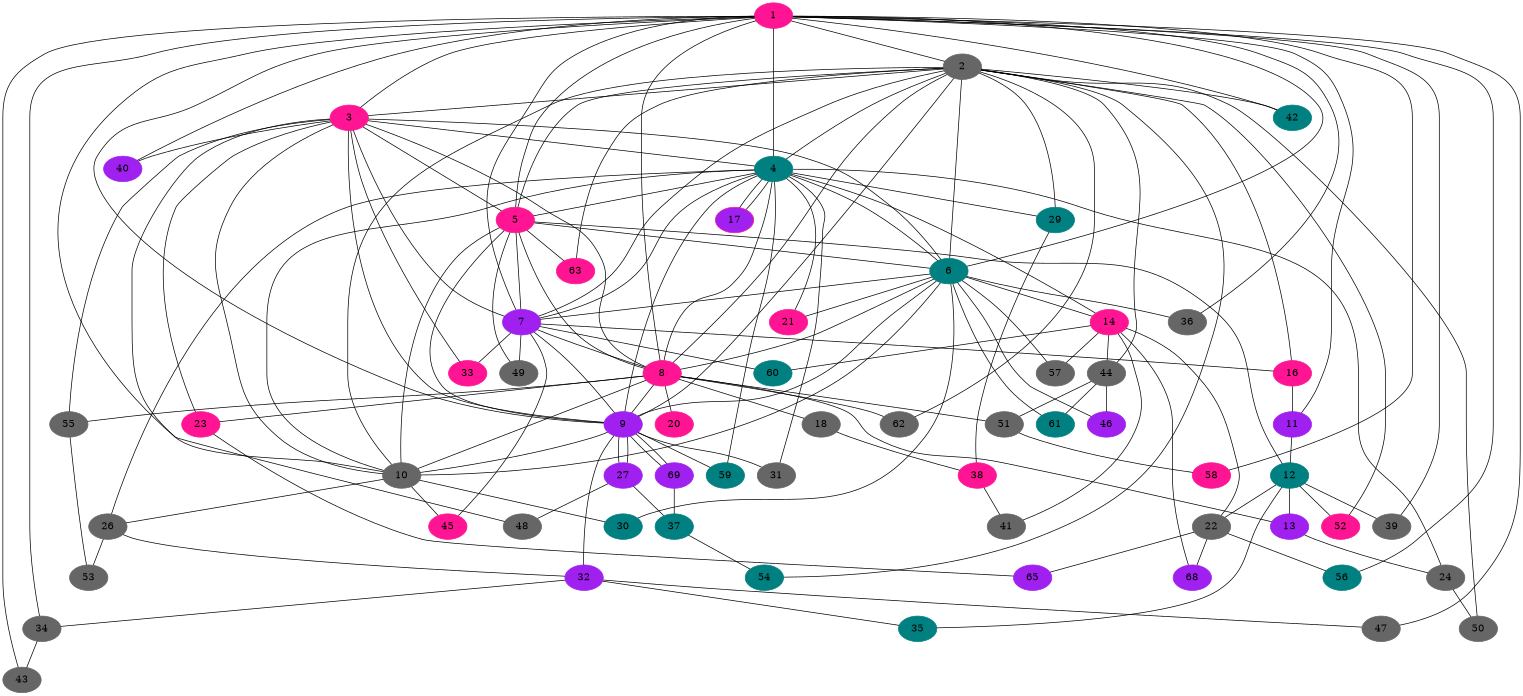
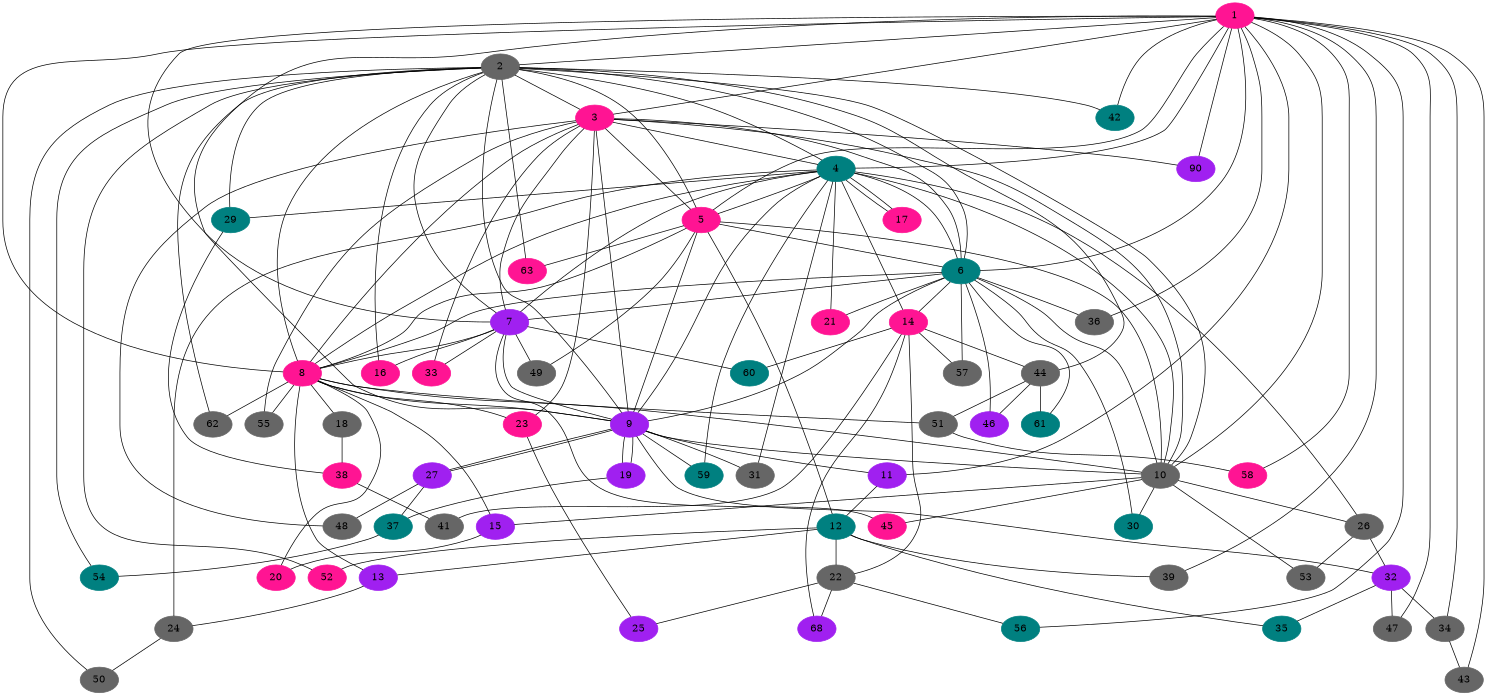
(123, 169) -> (1196, 169)
(735, 220) -> (902, 220)
(518, 271) -> none
(1292, 399) -> (751, 455)
(674, 476) -> (626, 476)
(77, 501) -> (1233, 527)
none -> (495, 527)
(1033, 578) -> (639, 629)
